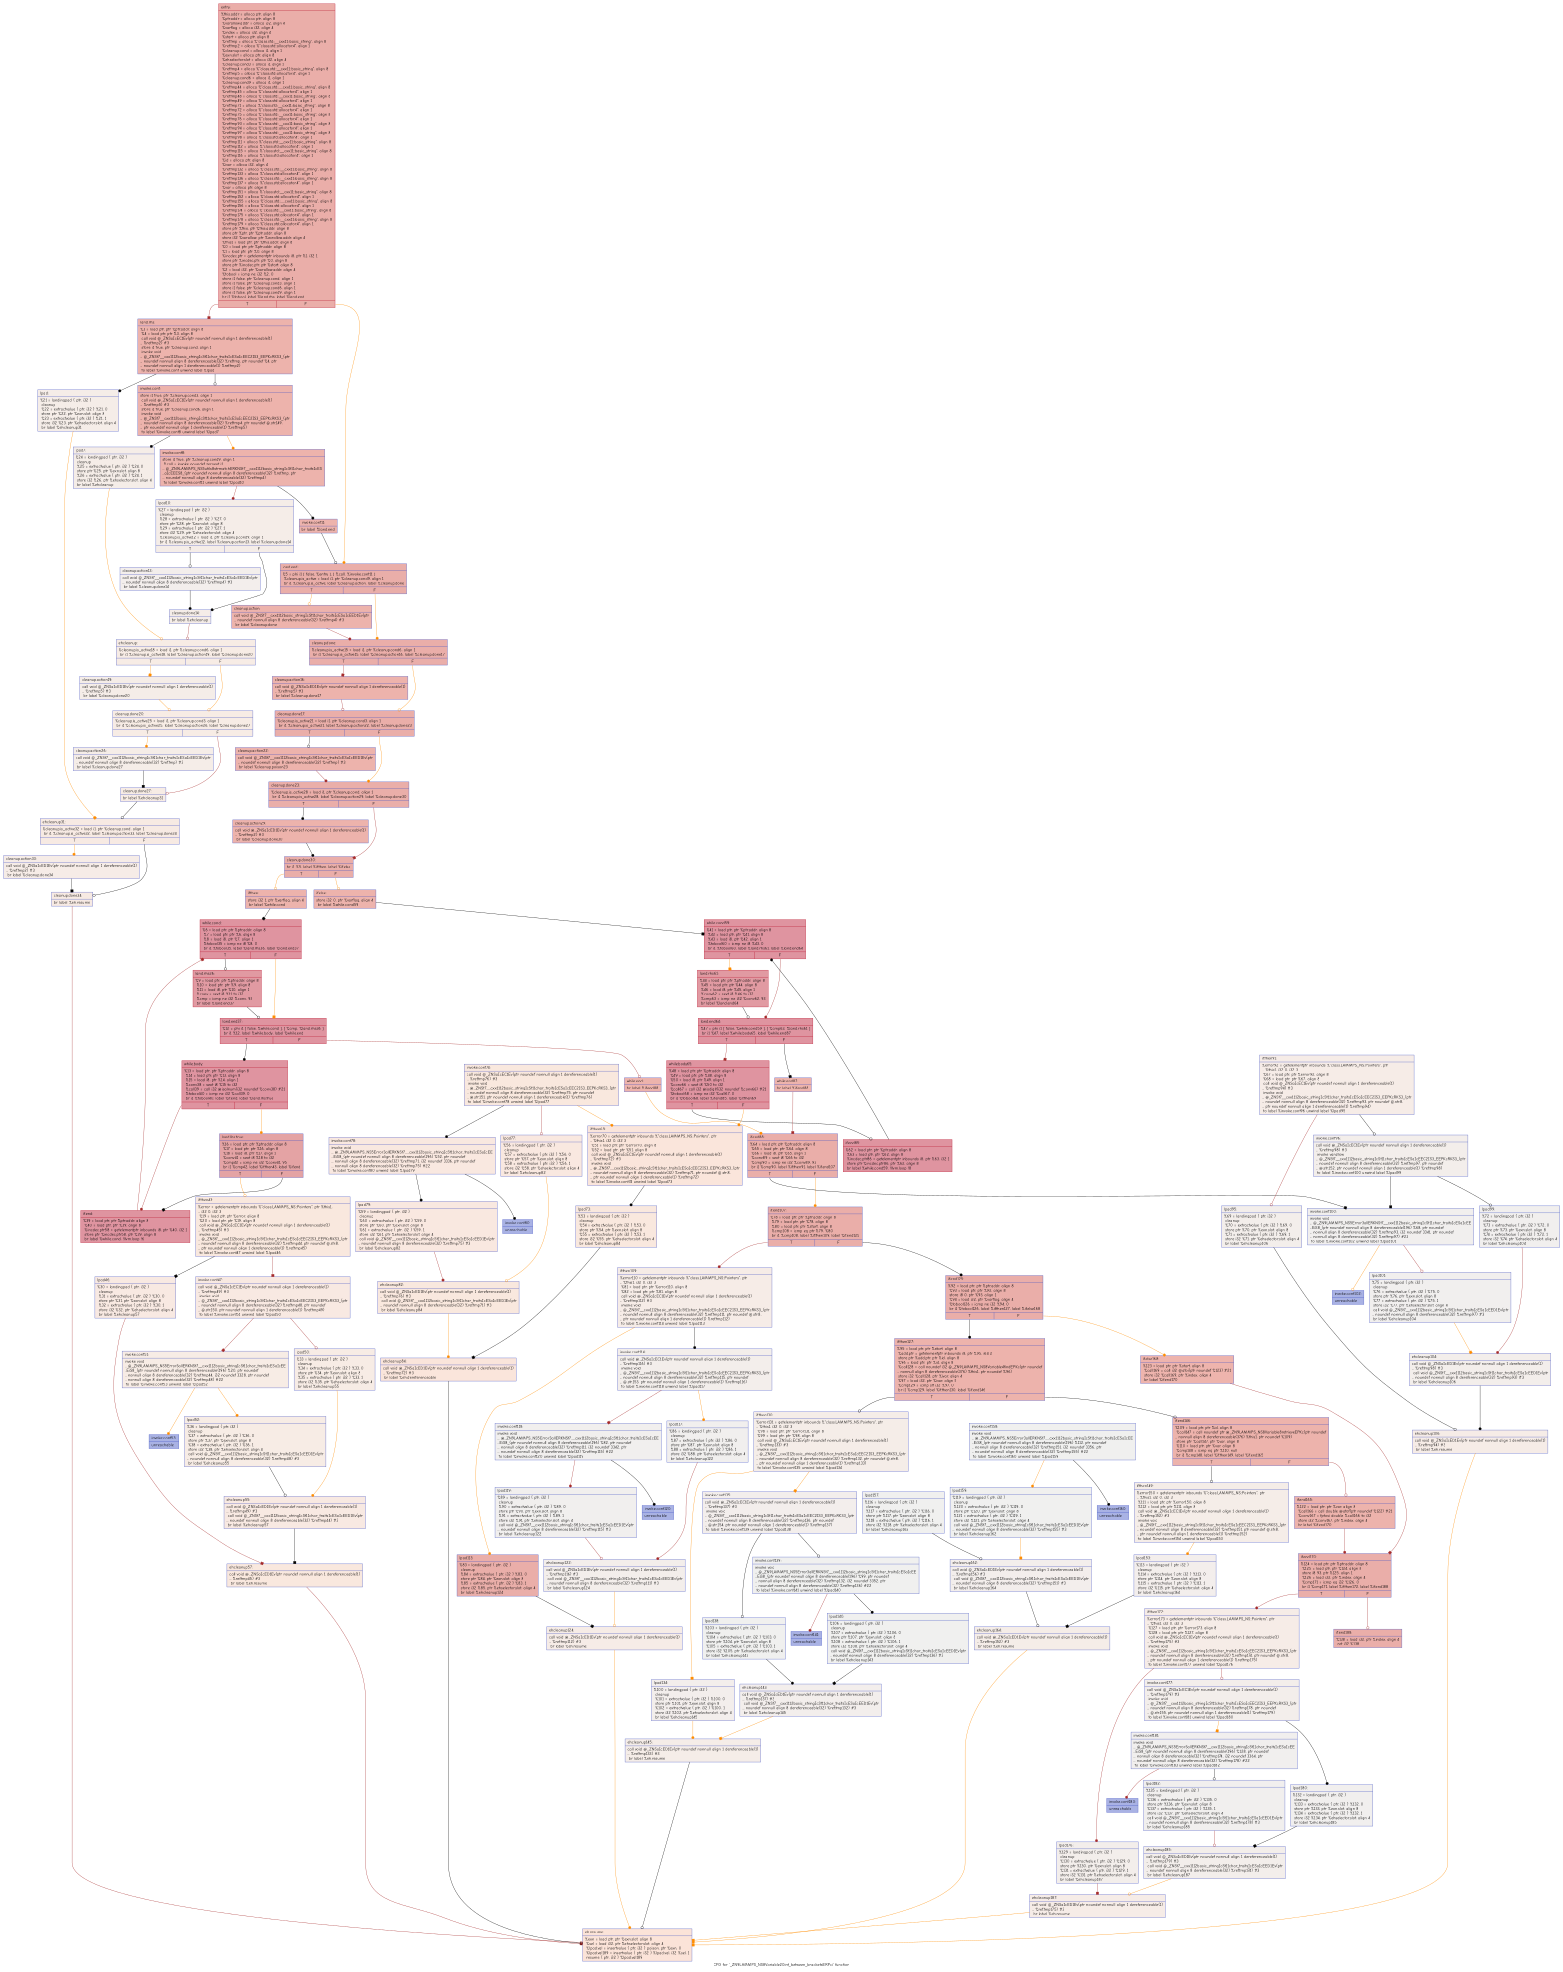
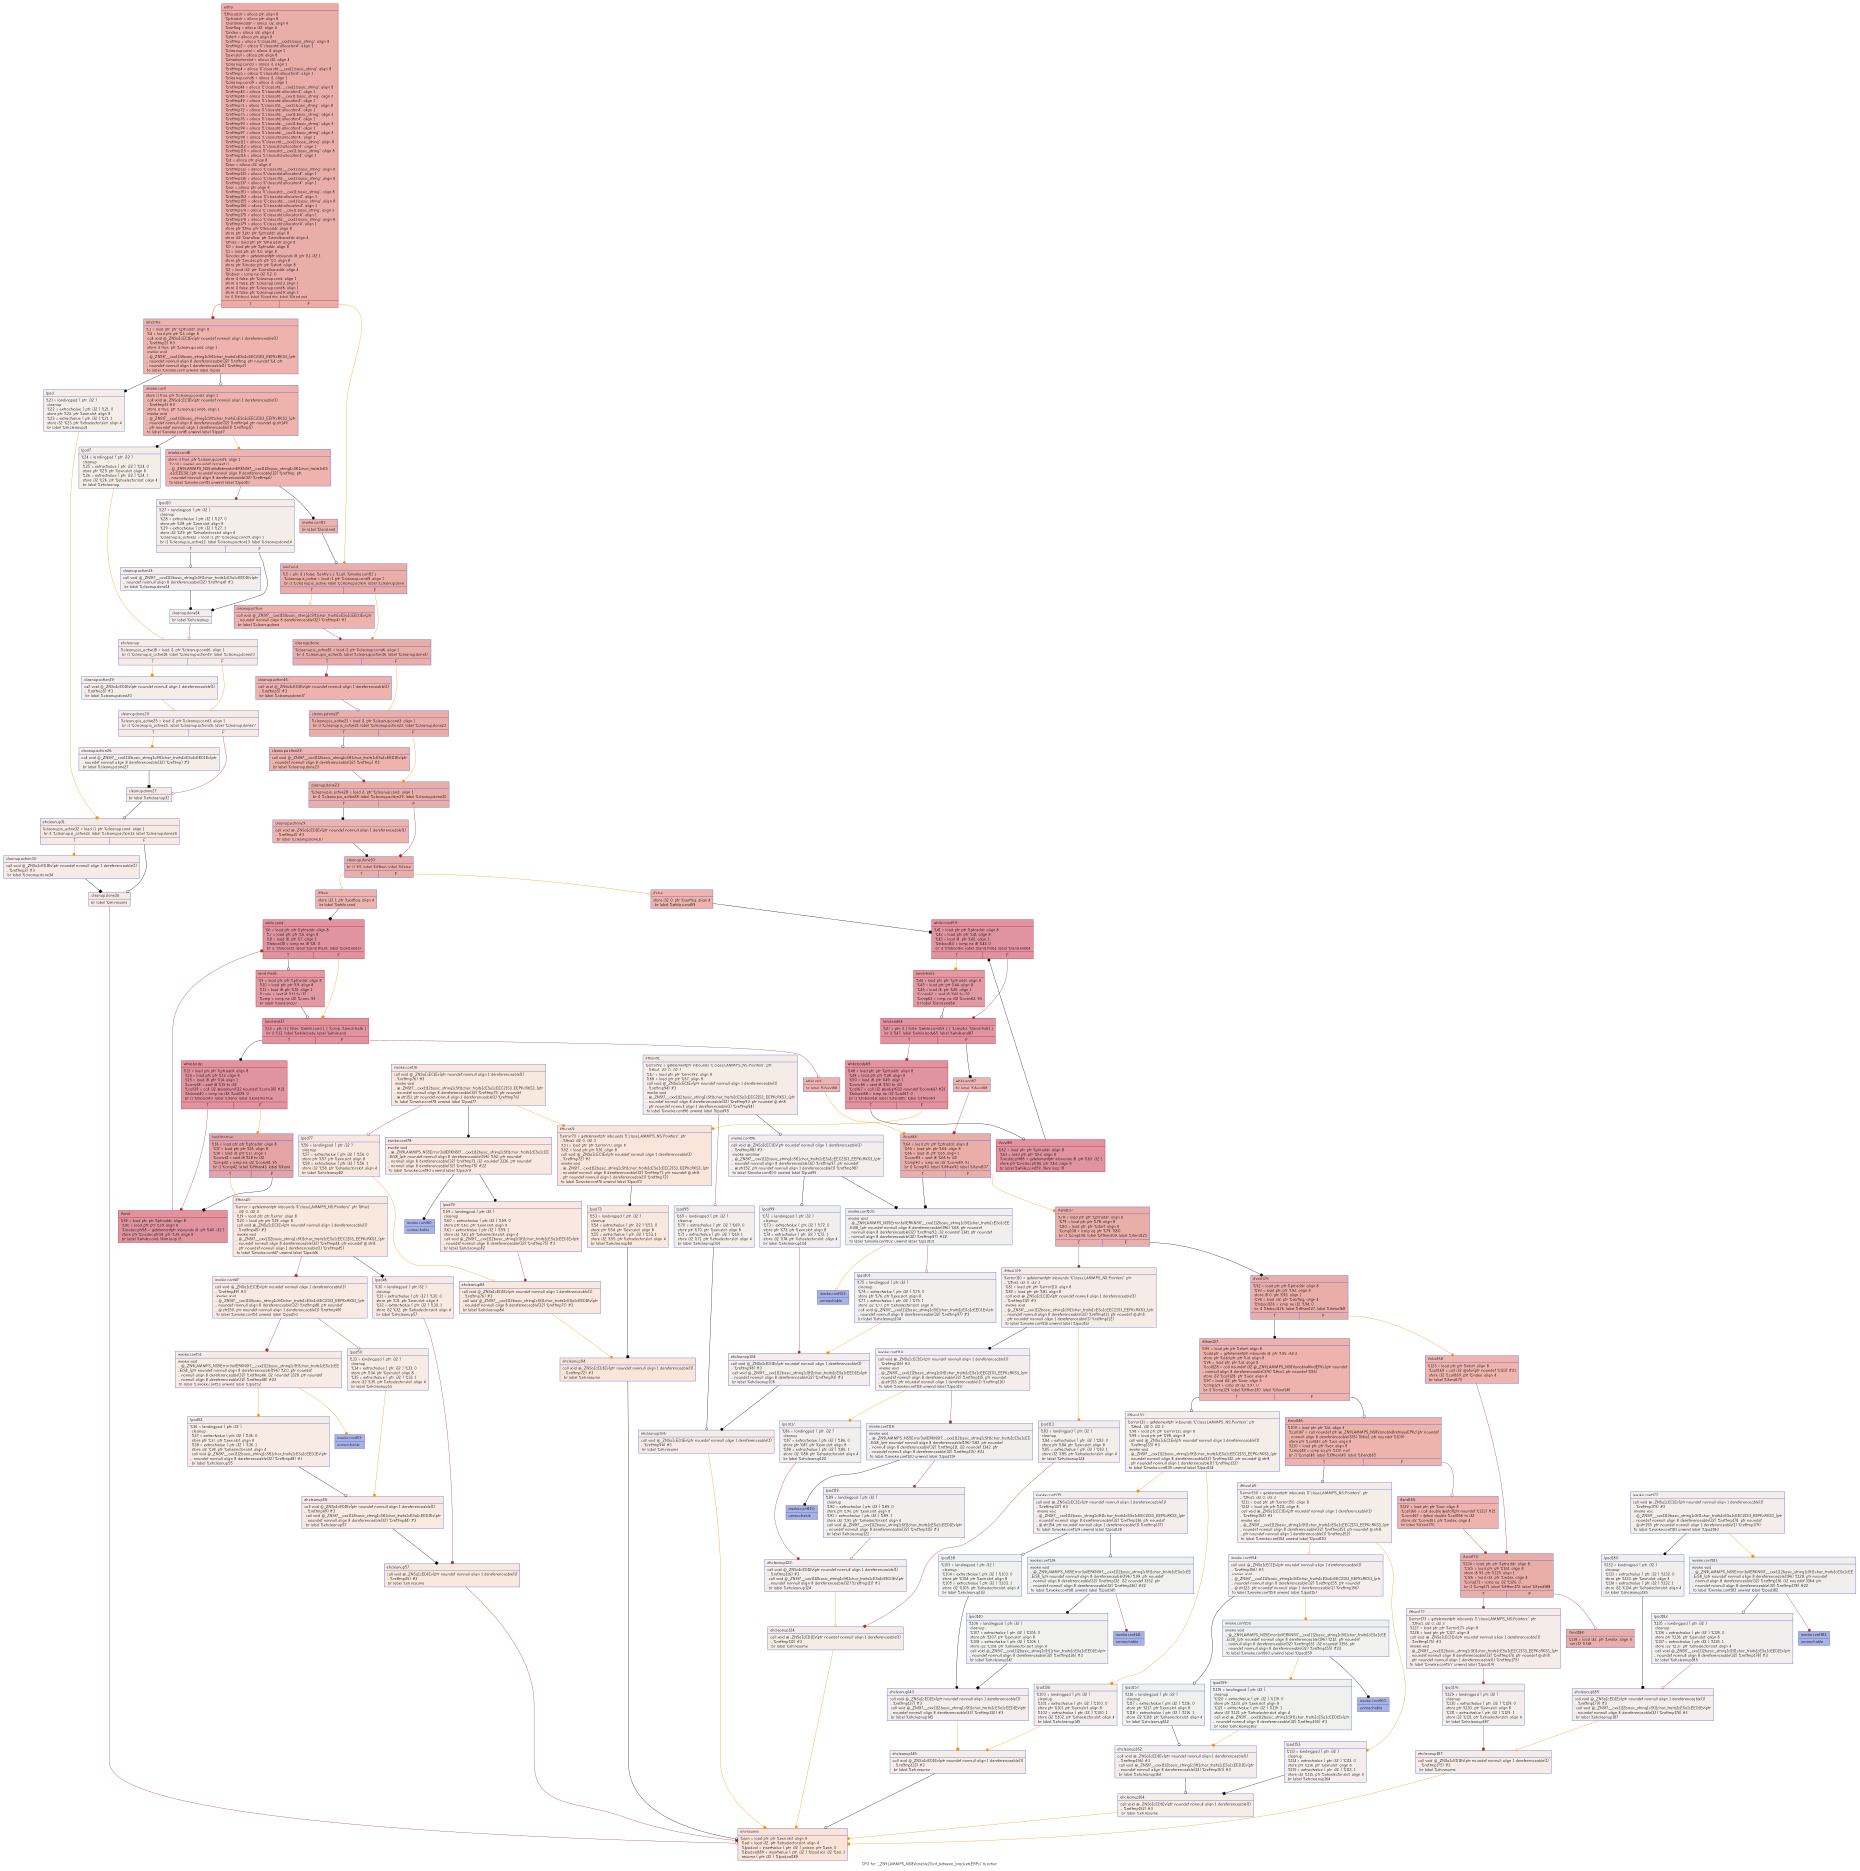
(263, 767) -> (295, 767)
(410, 1377) -> (581, 1377)
(498, 1575) -> (1079, 1442)
none -> (1306, 1575)
(563, 1611) -> (959, 1546)
(1222, 1673) -> none
